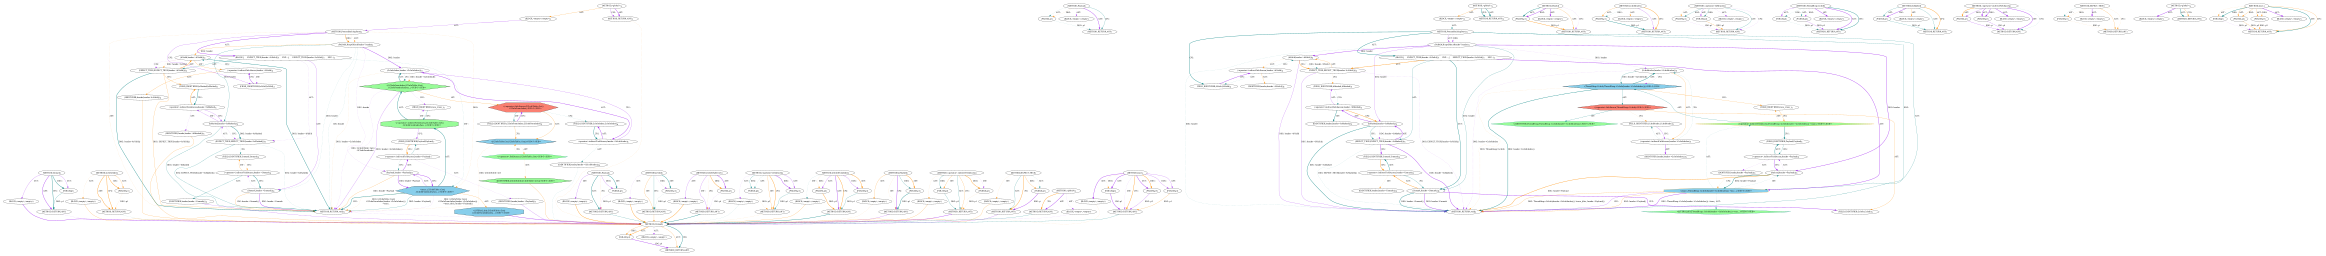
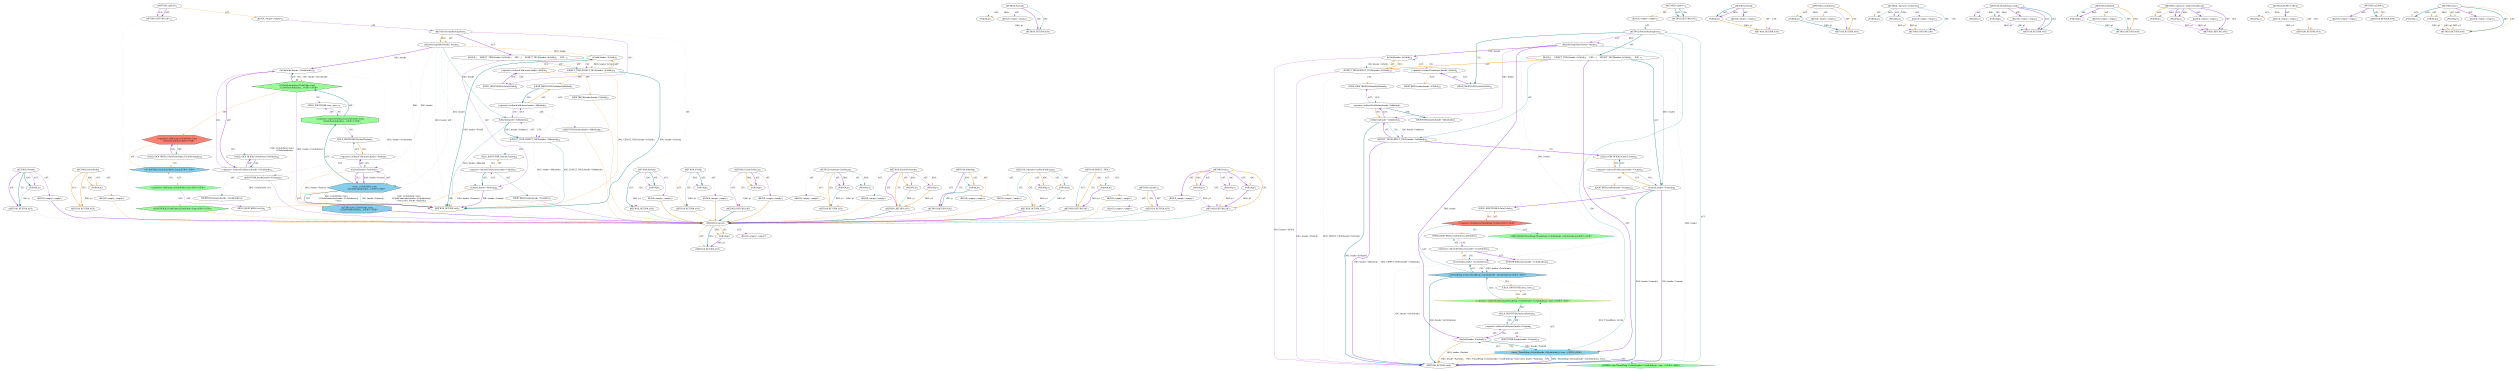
none -> (251, 209)
none -> (1488, 215)
